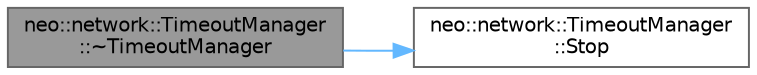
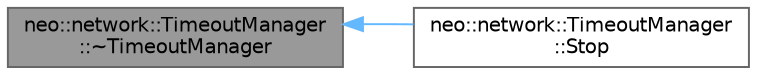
(368, 51) -> (388, 24)
